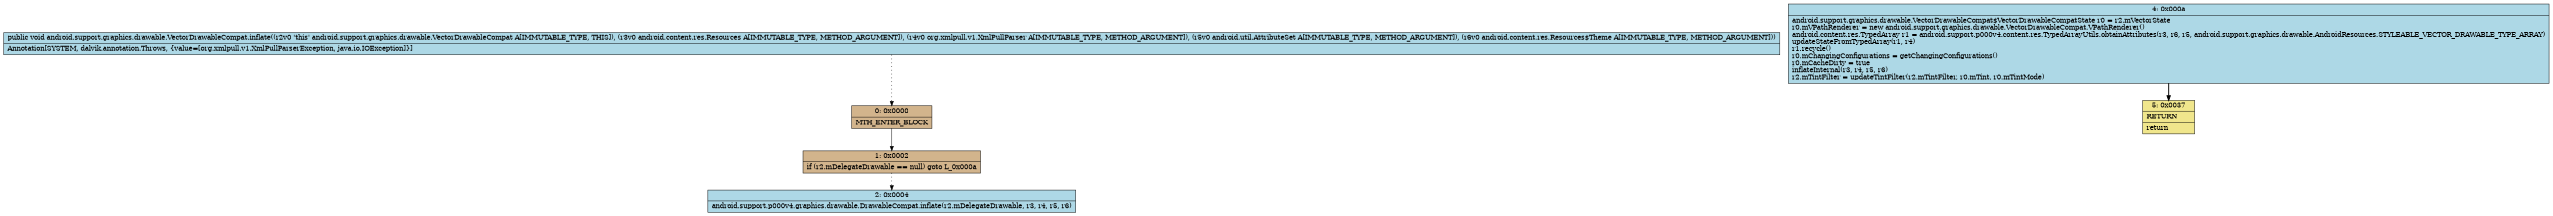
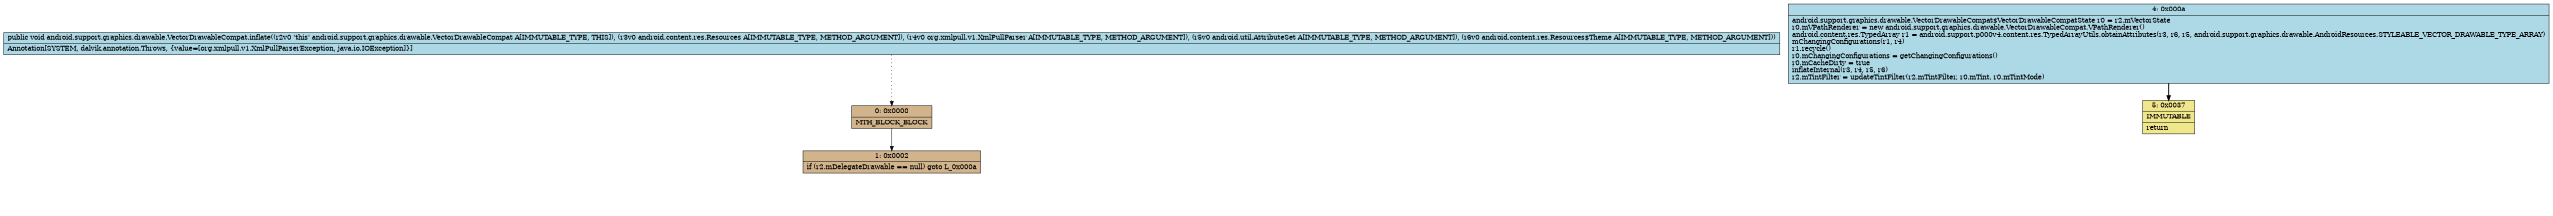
(1854, 42) -> (1848, 42)
(2162, 117) -> (2169, 117)
(892, 123) -> (892, 123)
(892, 201) -> none
